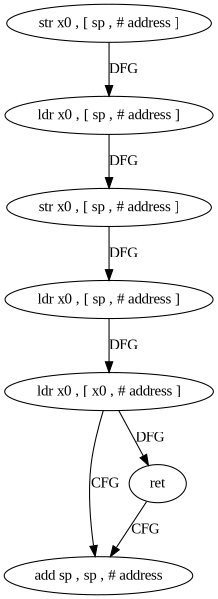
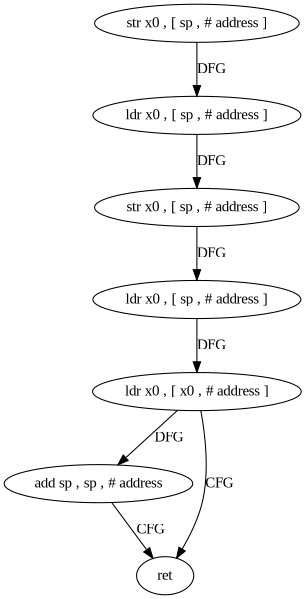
(150, 438) -> (220, 484)
(105, 484) -> (169, 438)
(132, 524) -> (129, 526)
